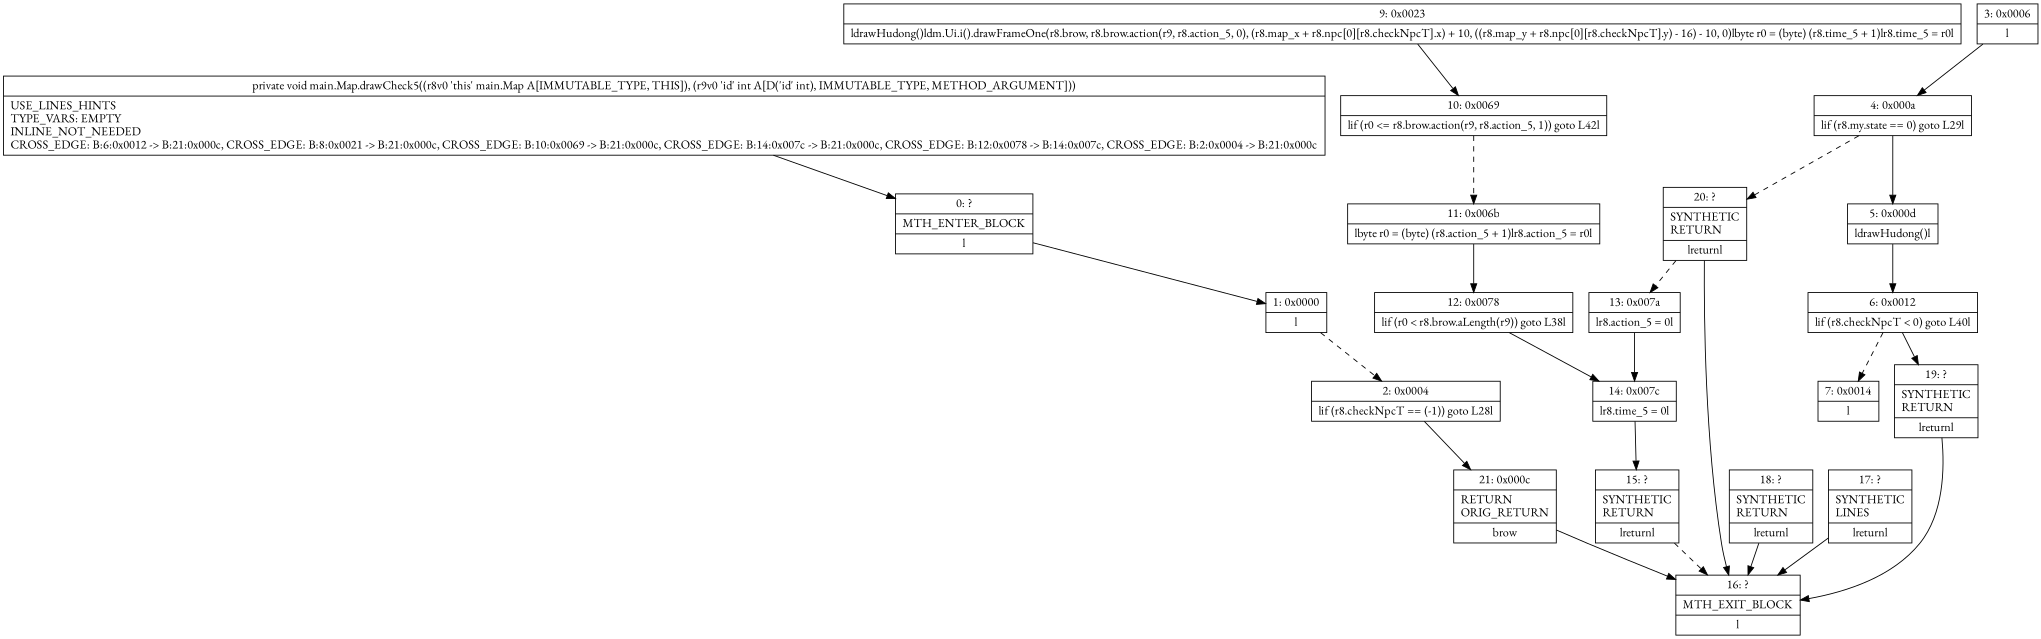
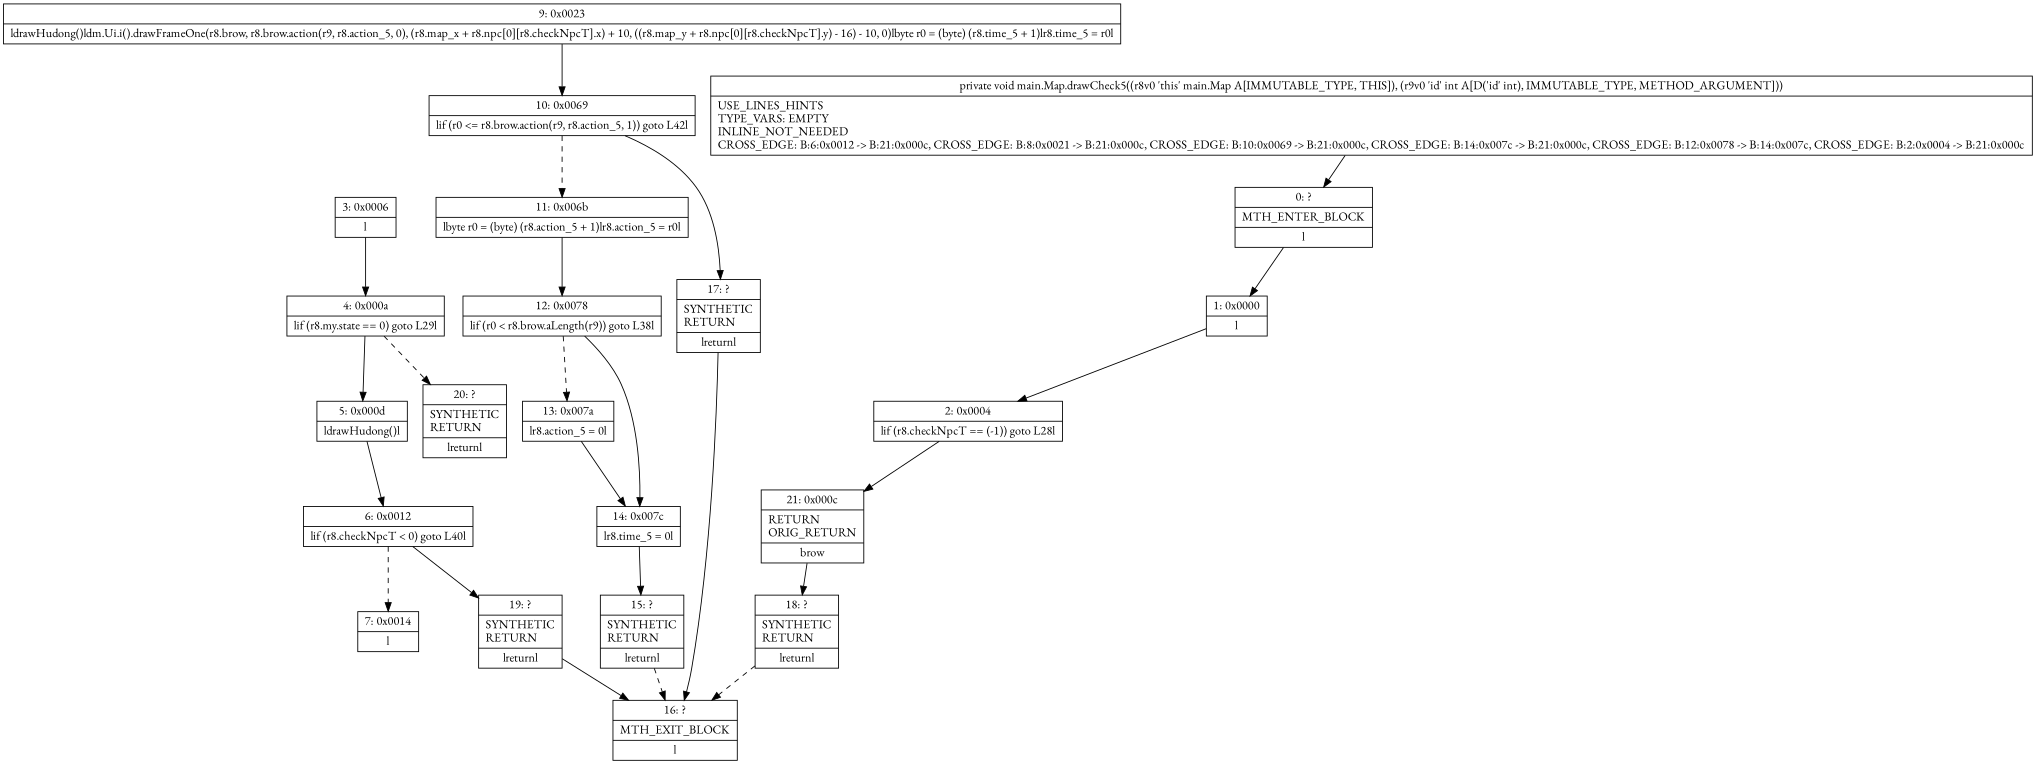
none -> (696, 187)
(1666, 273) -> (565, 364)
(1348, 354) -> (1116, 363)
(1708, 414) -> none
(1853, 513) -> (710, 322)
(1612, 554) -> (805, 575)
(1755, 555) -> (737, 680)
